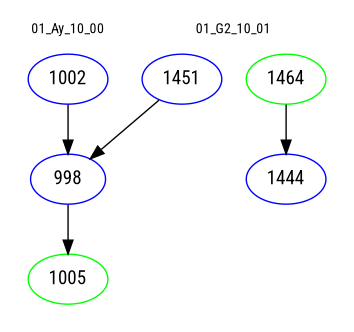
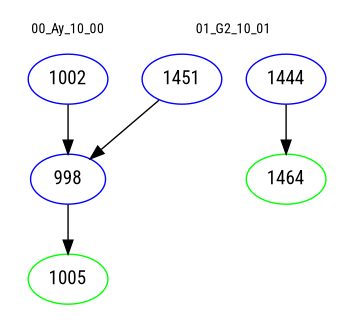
(68, 30) -> (68, 30)
(286, 122) -> (286, 122)
